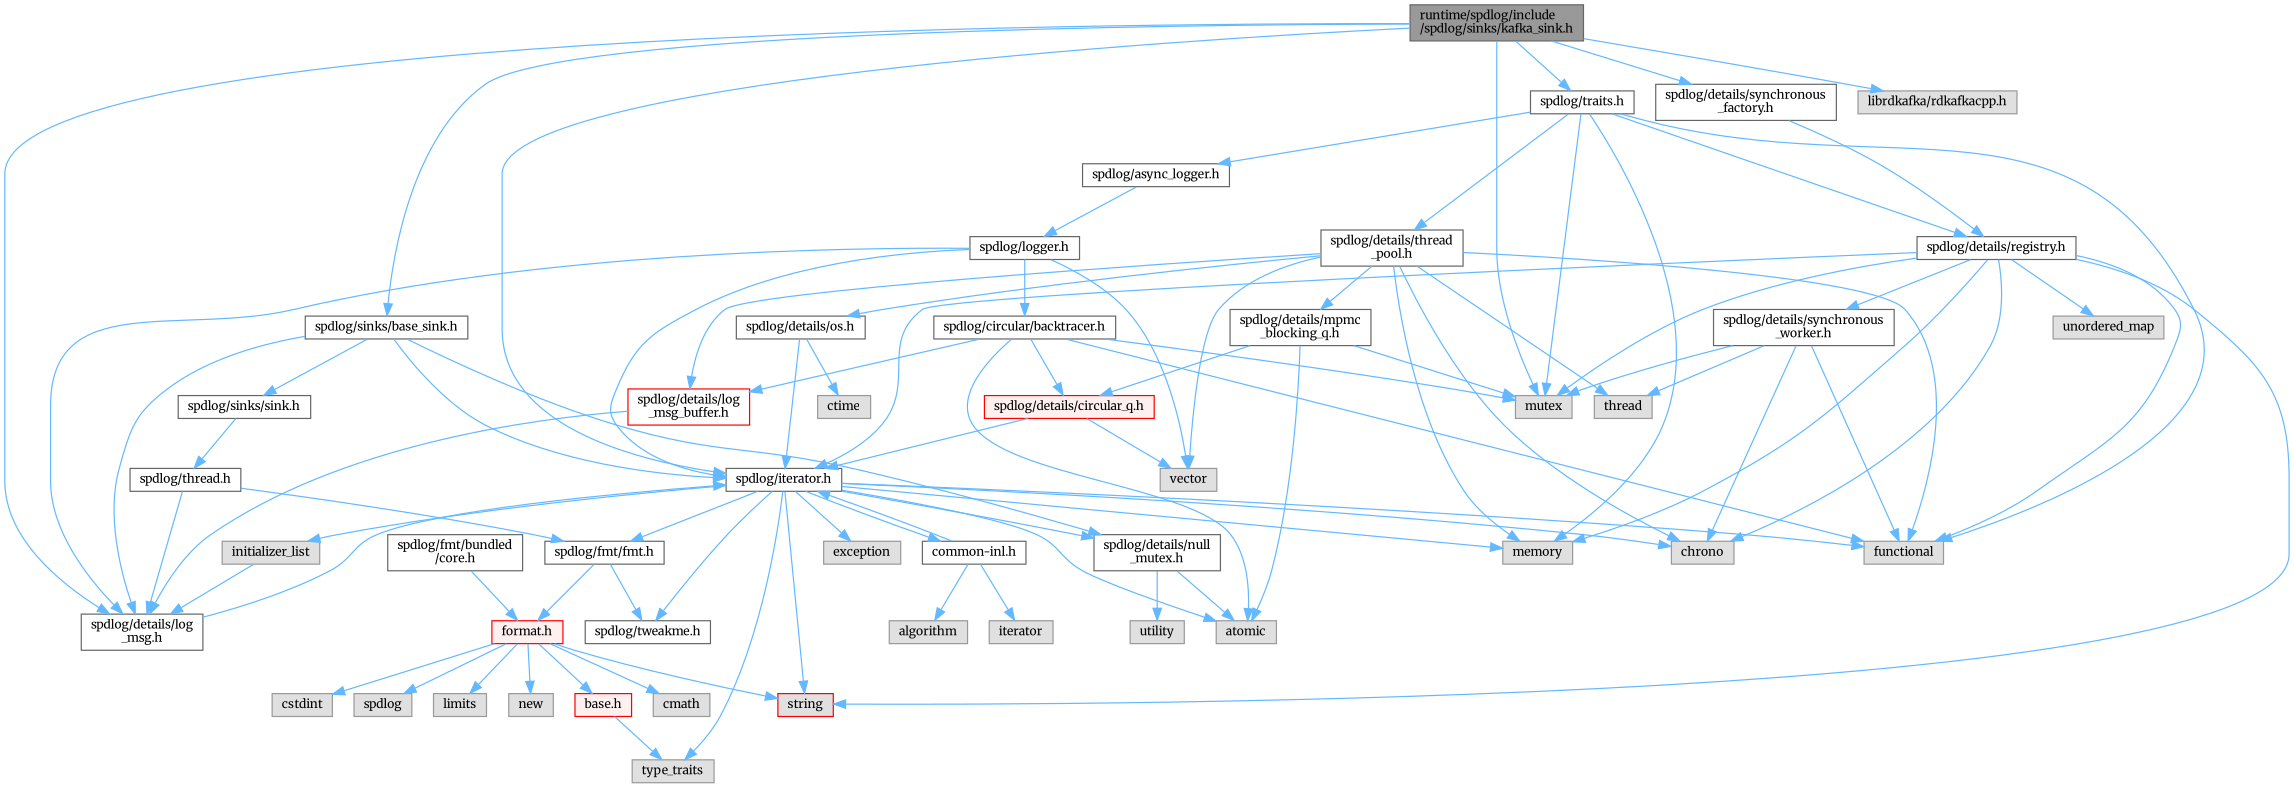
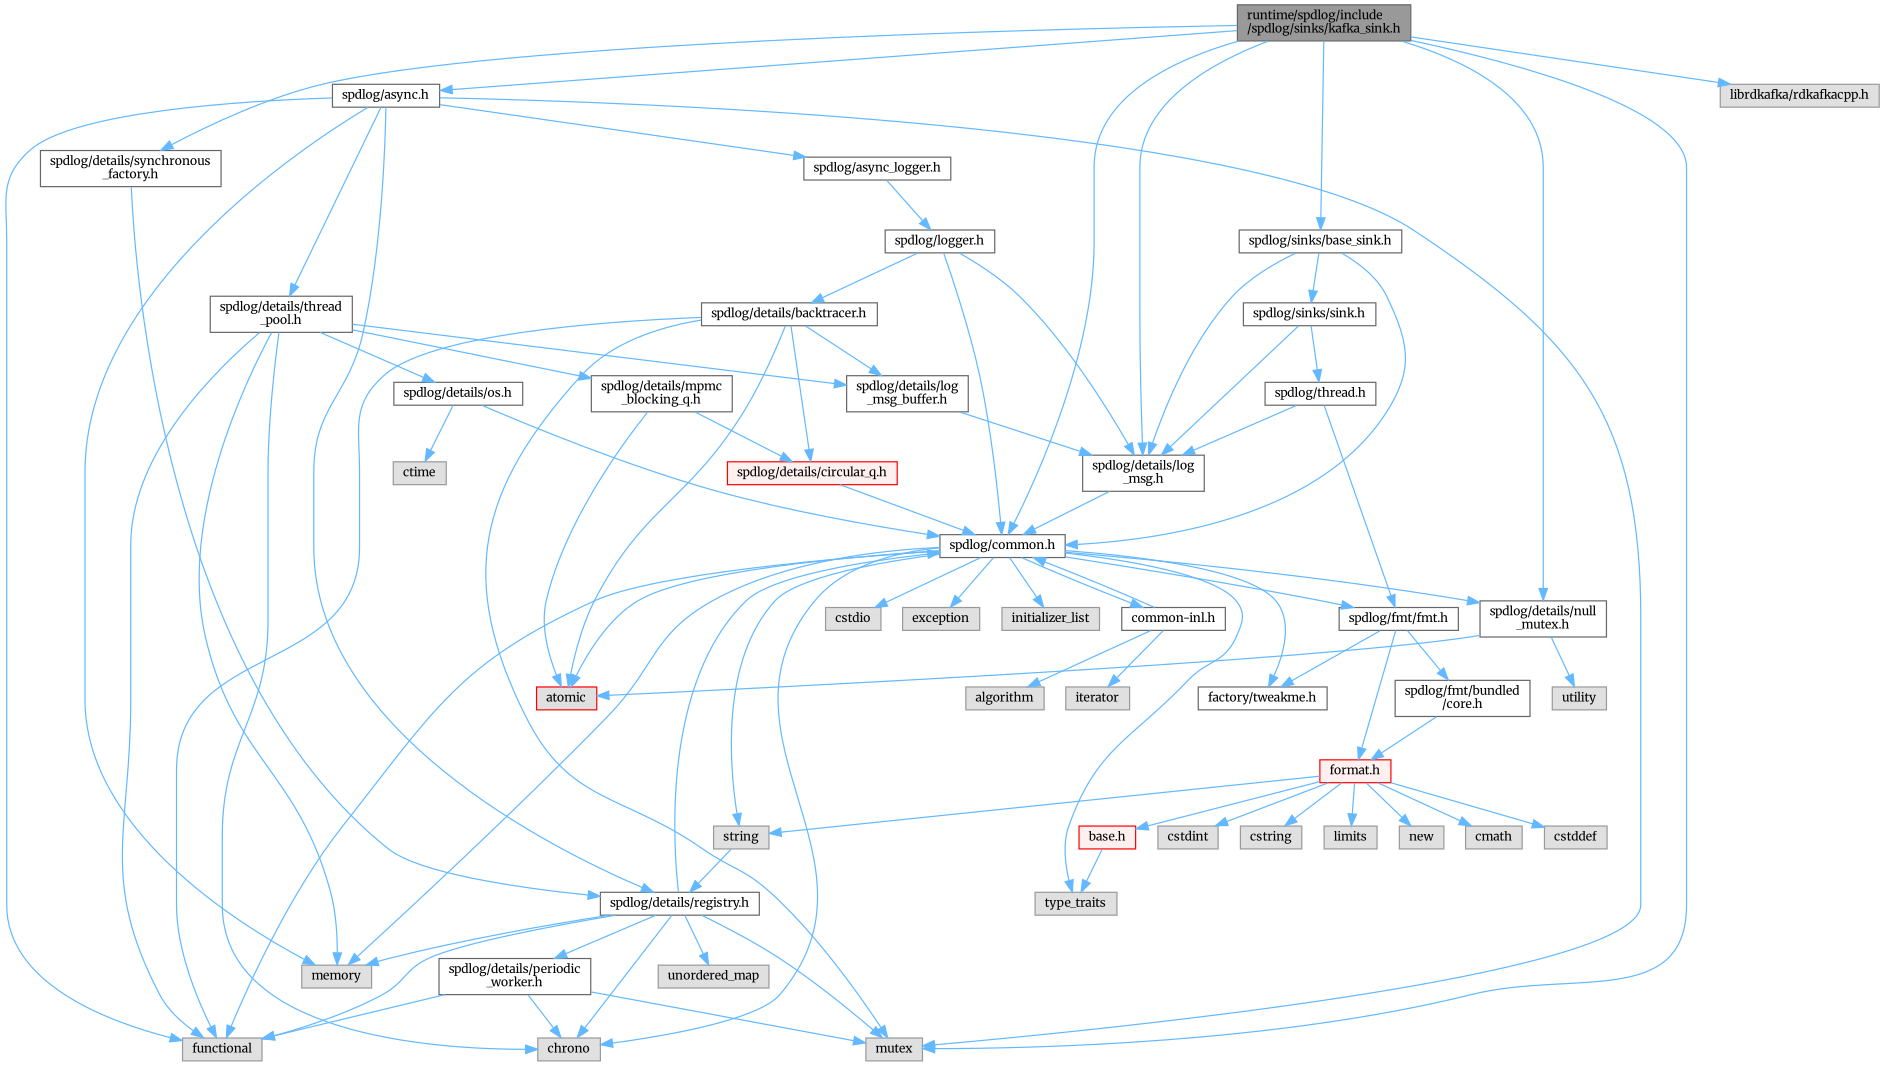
(1582, 102) -> (386, 96)
(1025, 328) -> (789, 314)
(1804, 328) -> (515, 977)
(1429, 369) -> none
(689, 407) -> (907, 394)
(1623, 407) -> none
(743, 450) -> (1543, 276)
(784, 480) -> (1003, 546)
(1189, 480) -> none
(217, 586) -> (1234, 386)
none -> (853, 619)
(648, 632) -> (1263, 698)
(1246, 632) -> (567, 698)
none -> (1424, 650)
(1784, 676) -> (715, 866)
(383, 705) -> (1271, 837)
(806, 705) -> (741, 837)
none -> (1576, 837)
